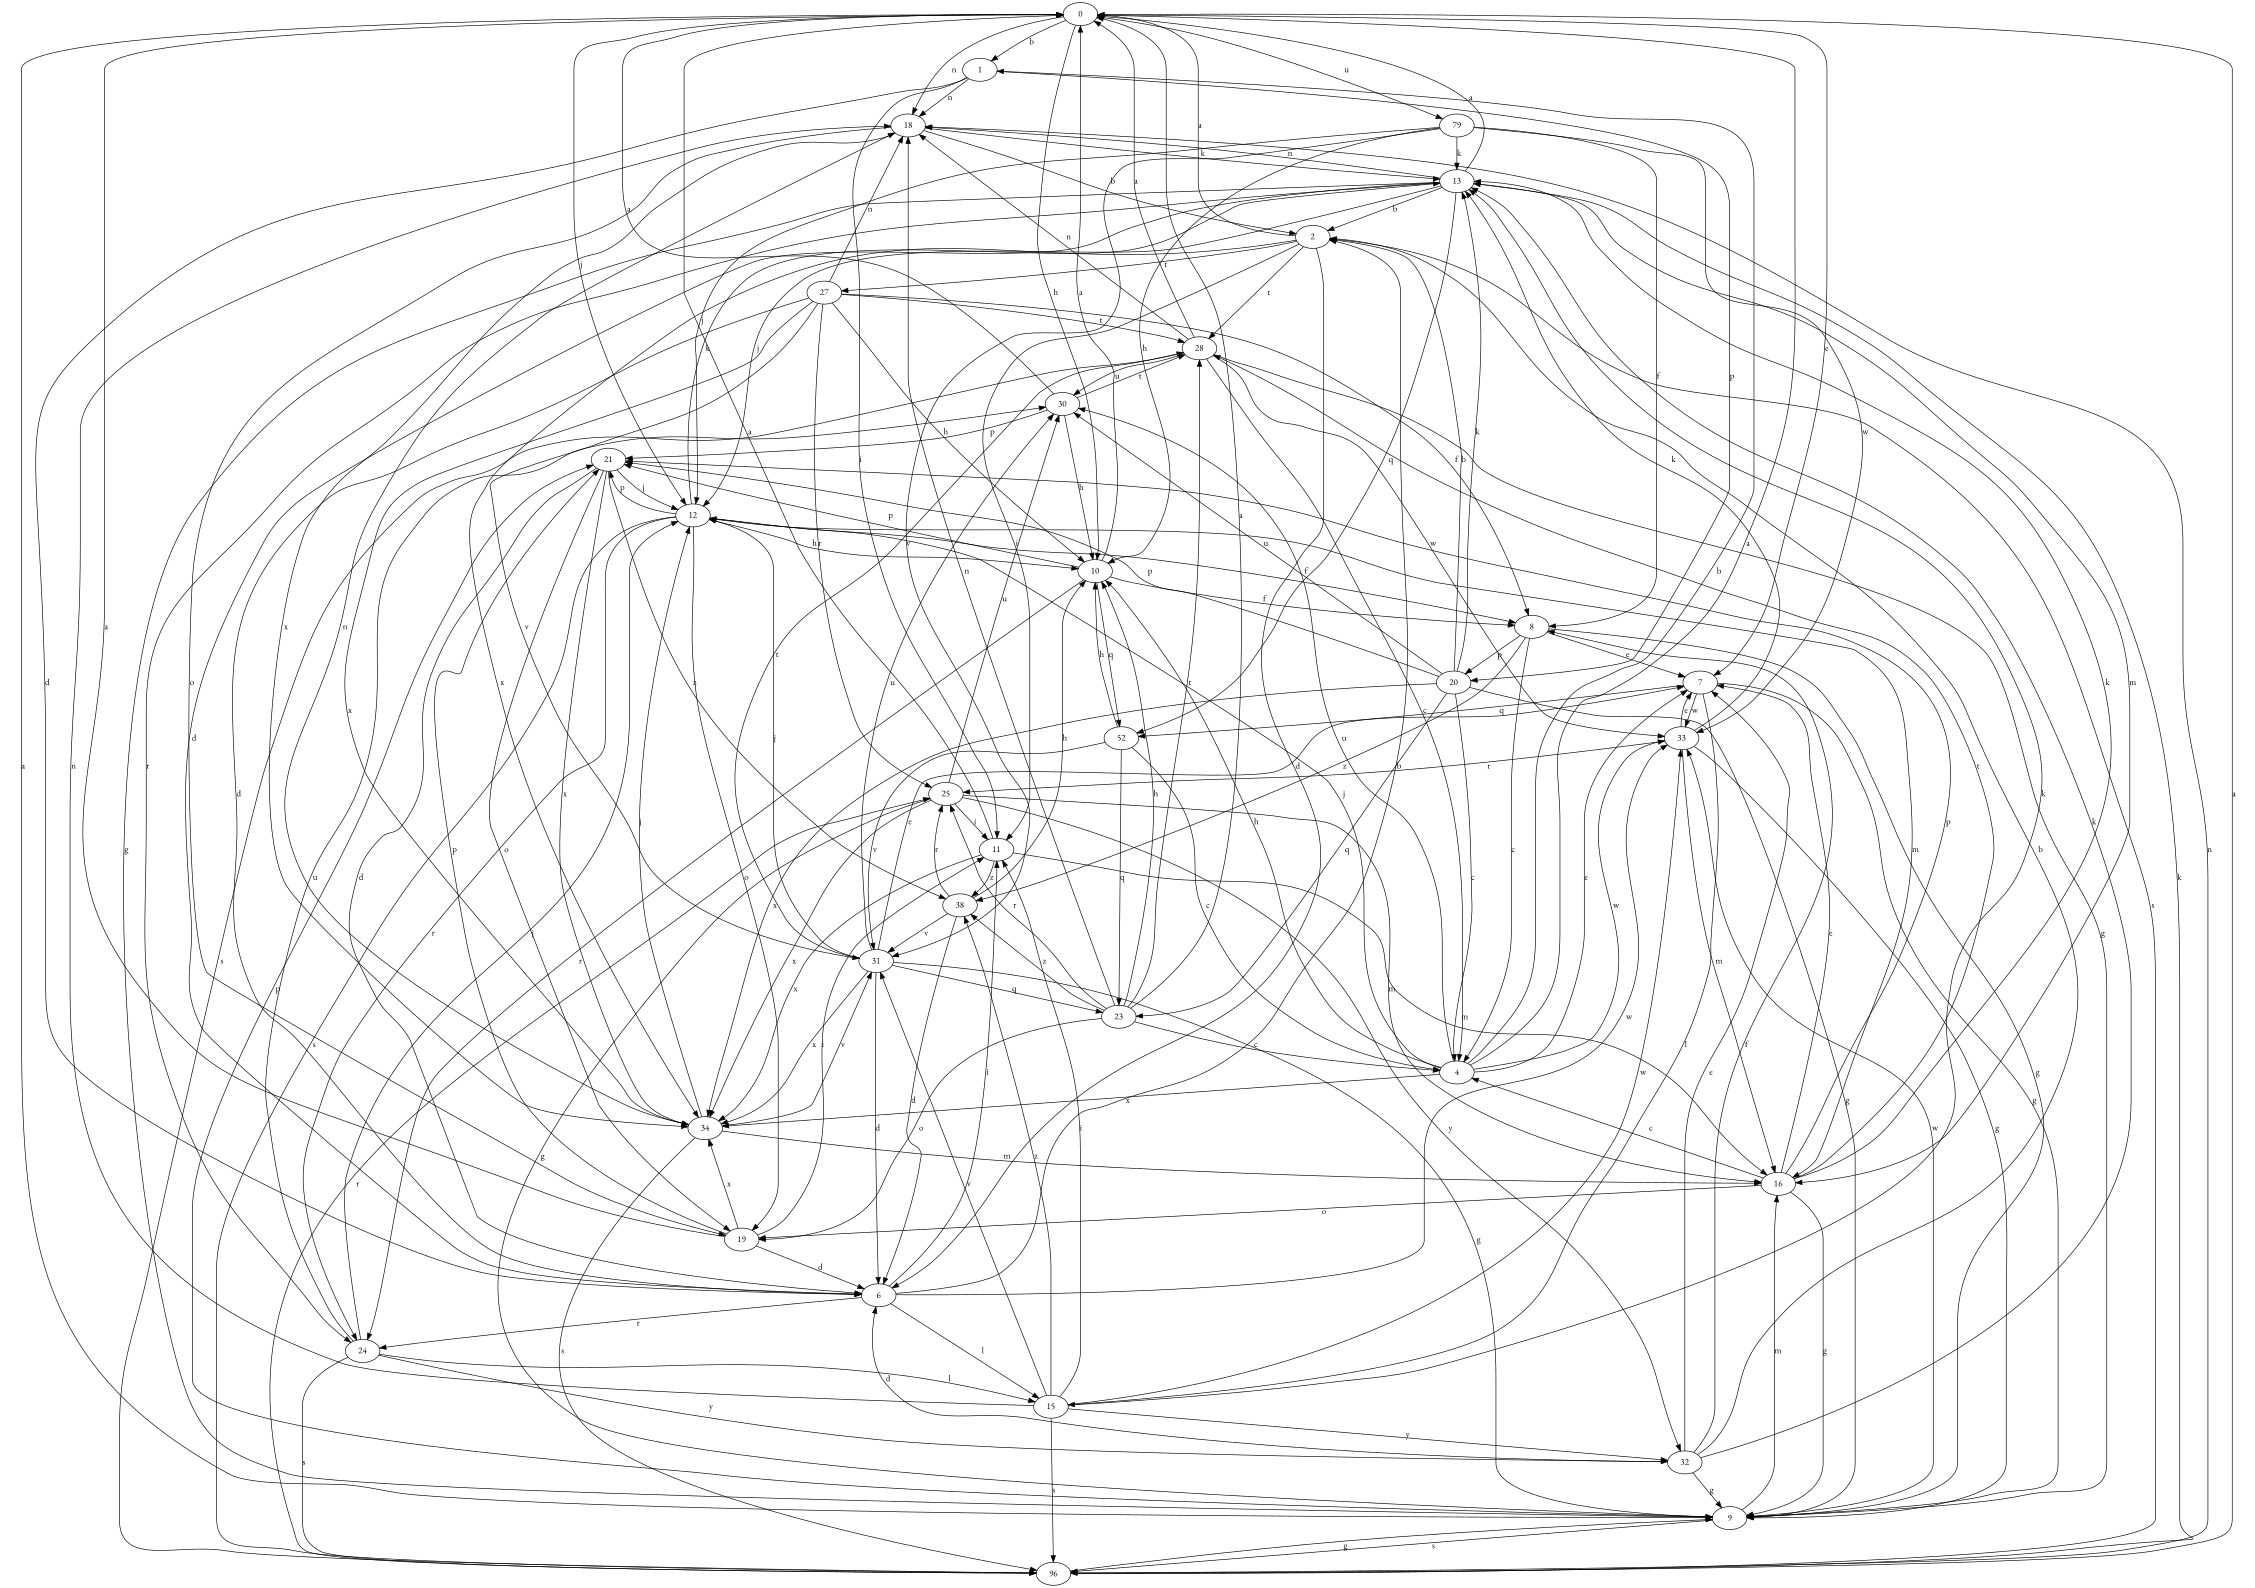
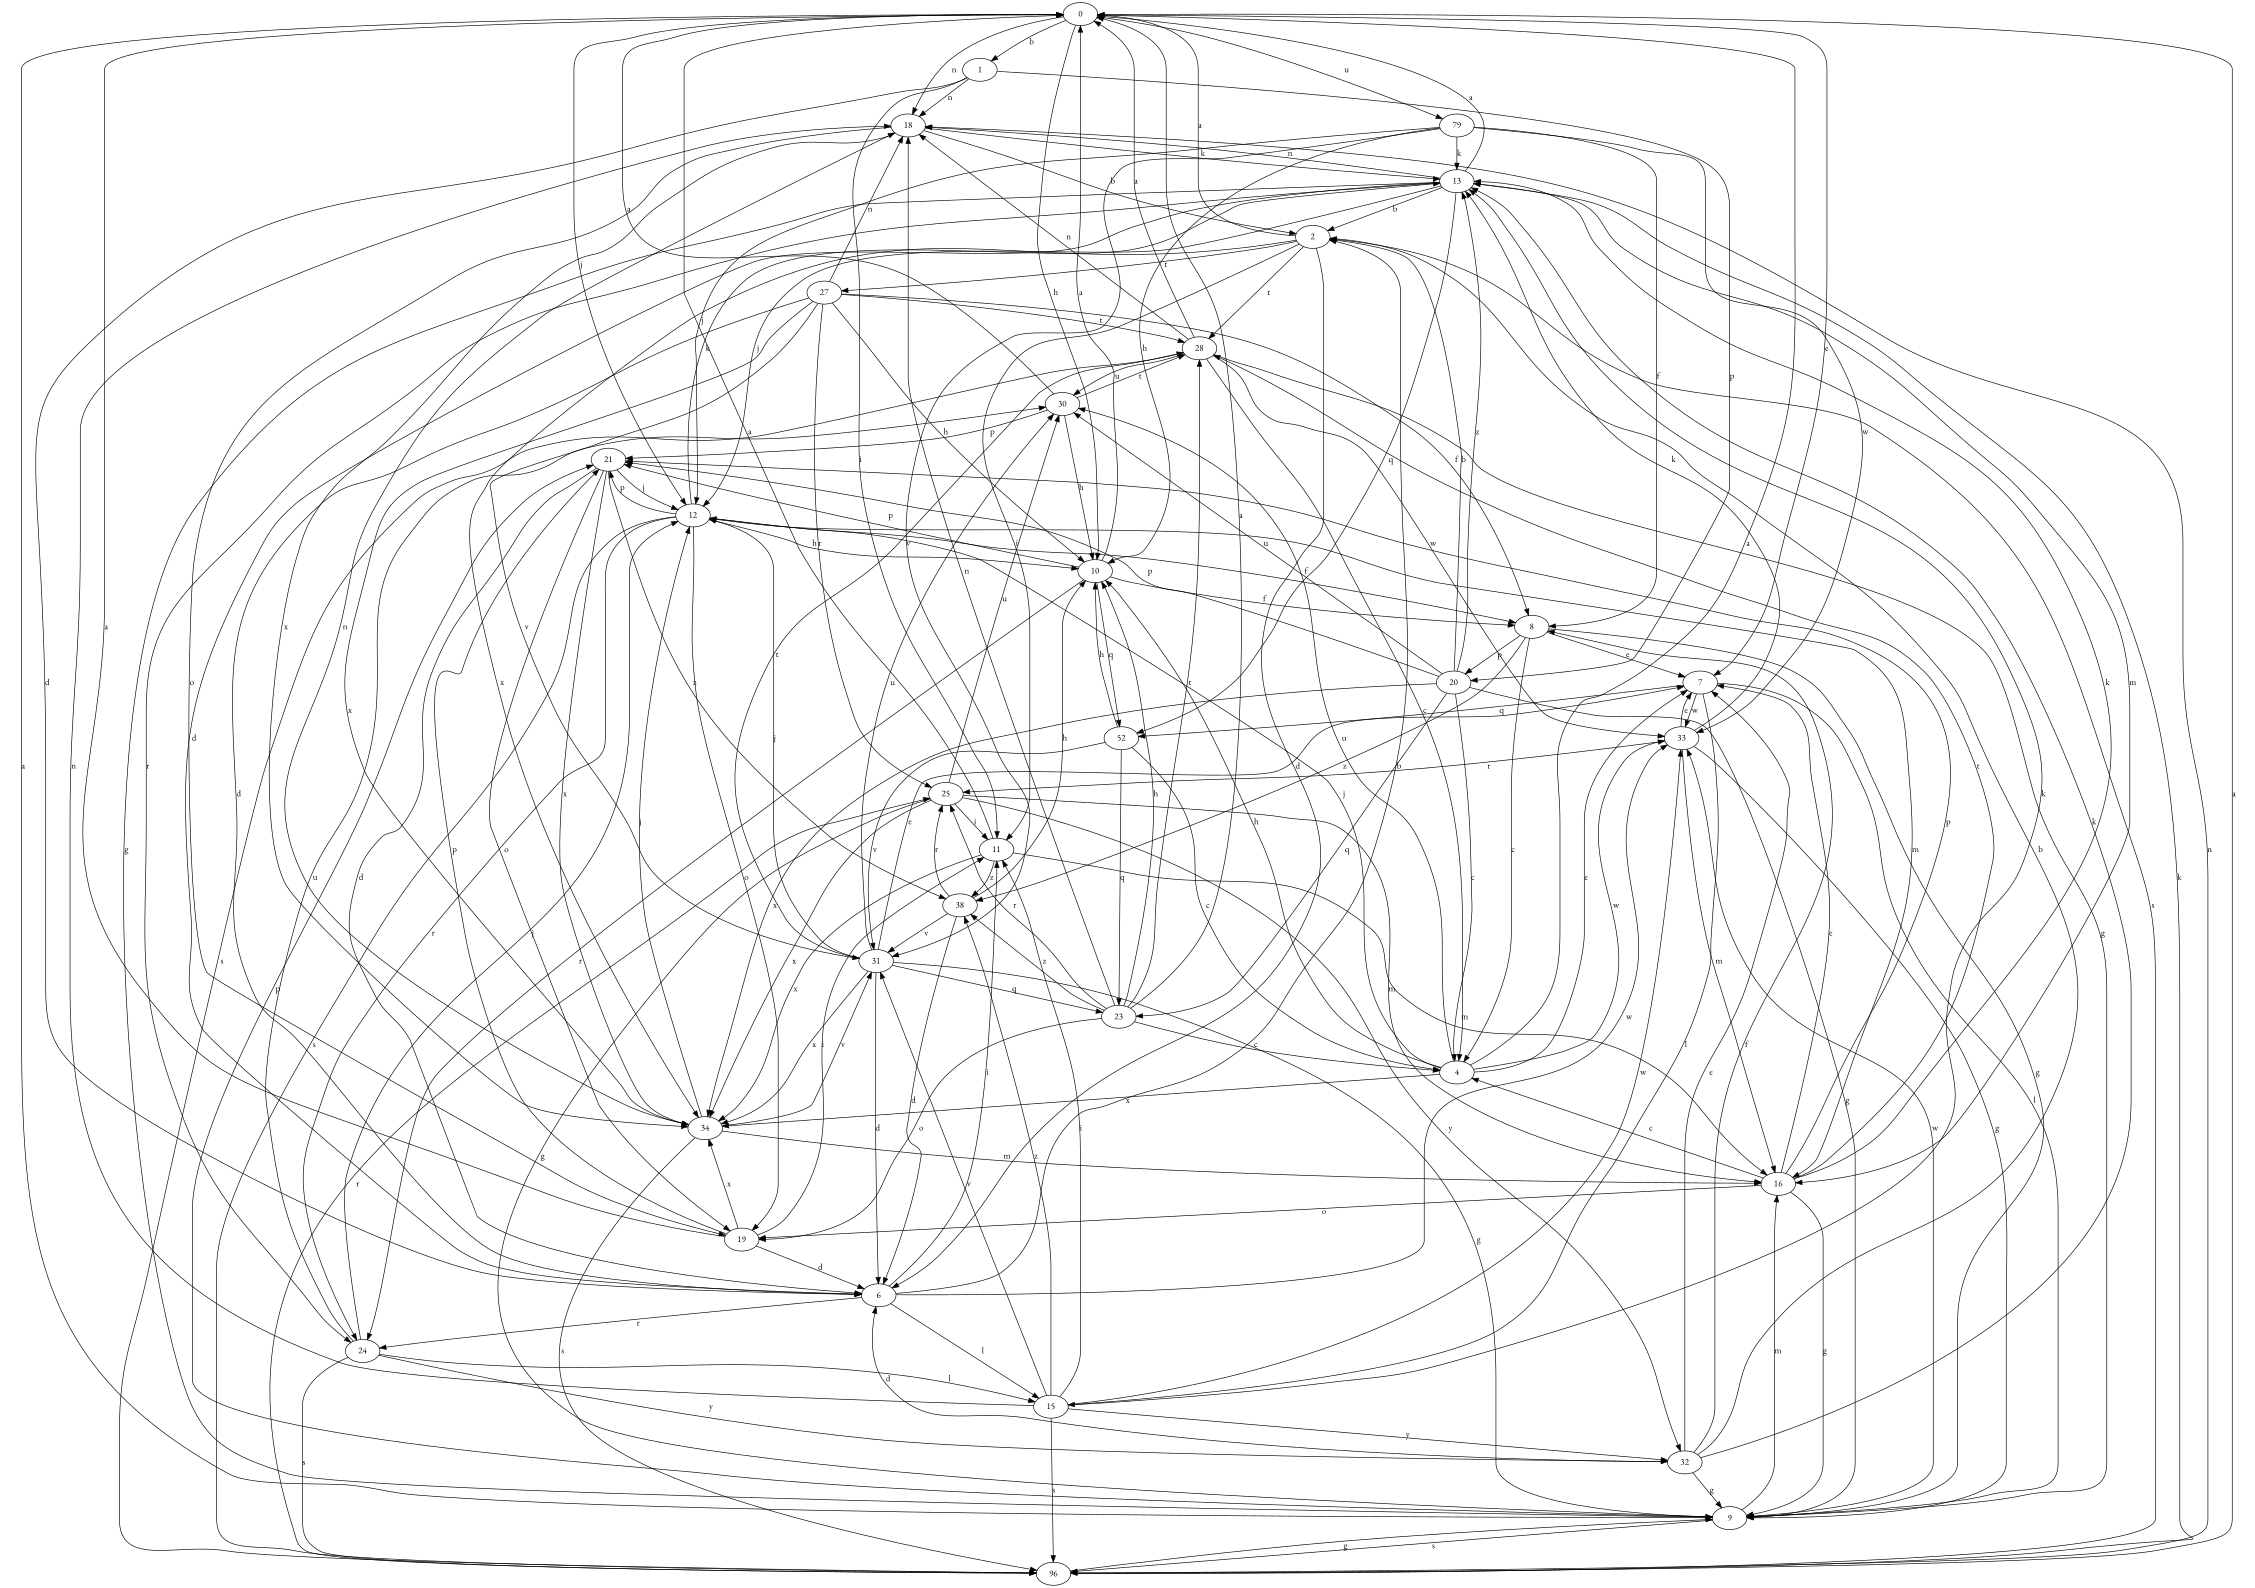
(1754, 328) -> none
(1478, 432) -> (1478, 432)
(2035, 1100) -> (2035, 1100)
